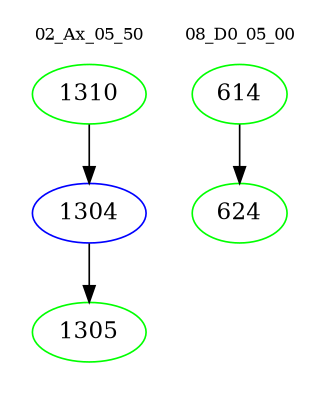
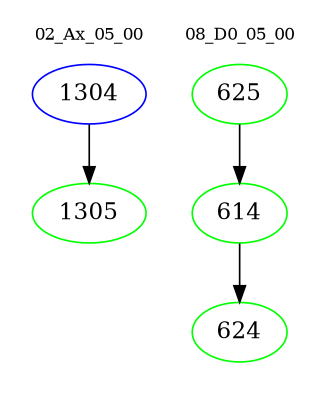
(89, 36) -> (89, 36)
(89, 94) -> none
none -> (240, 94)
